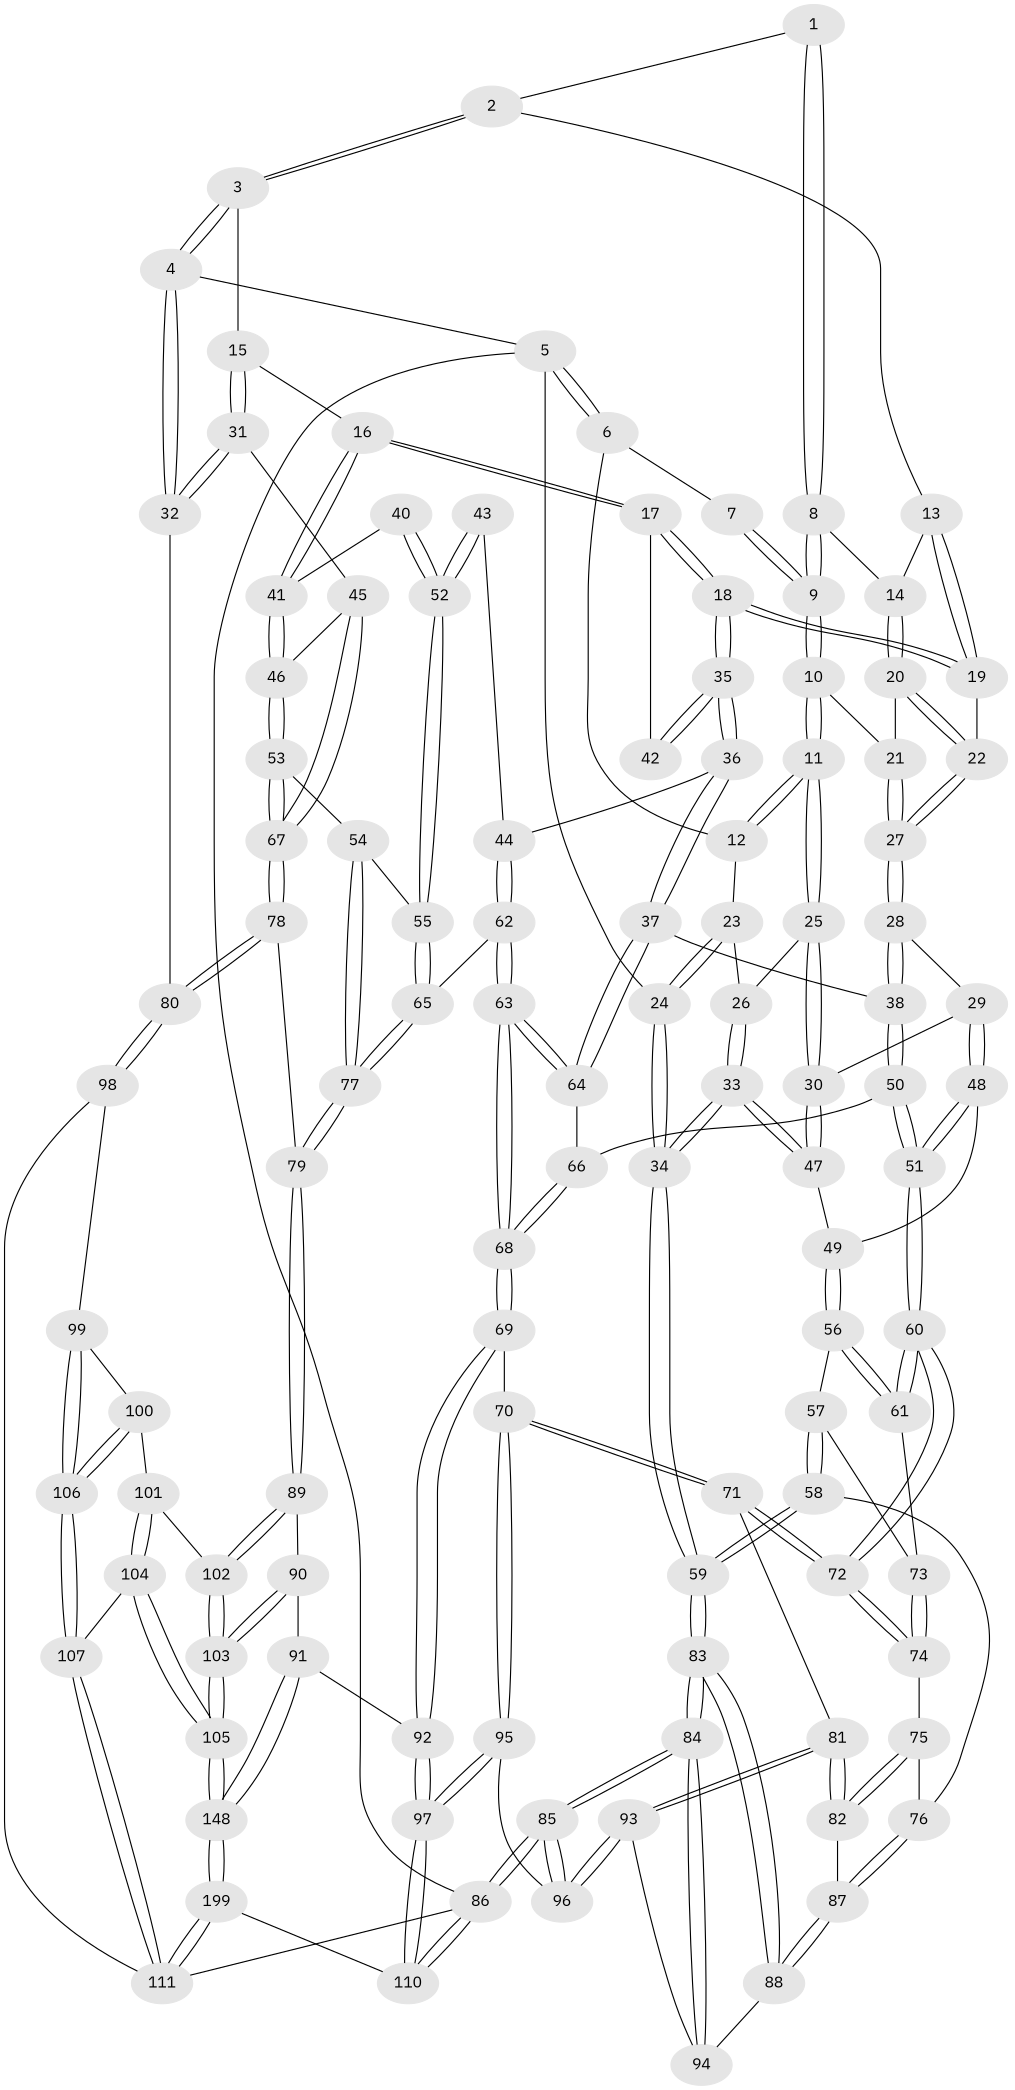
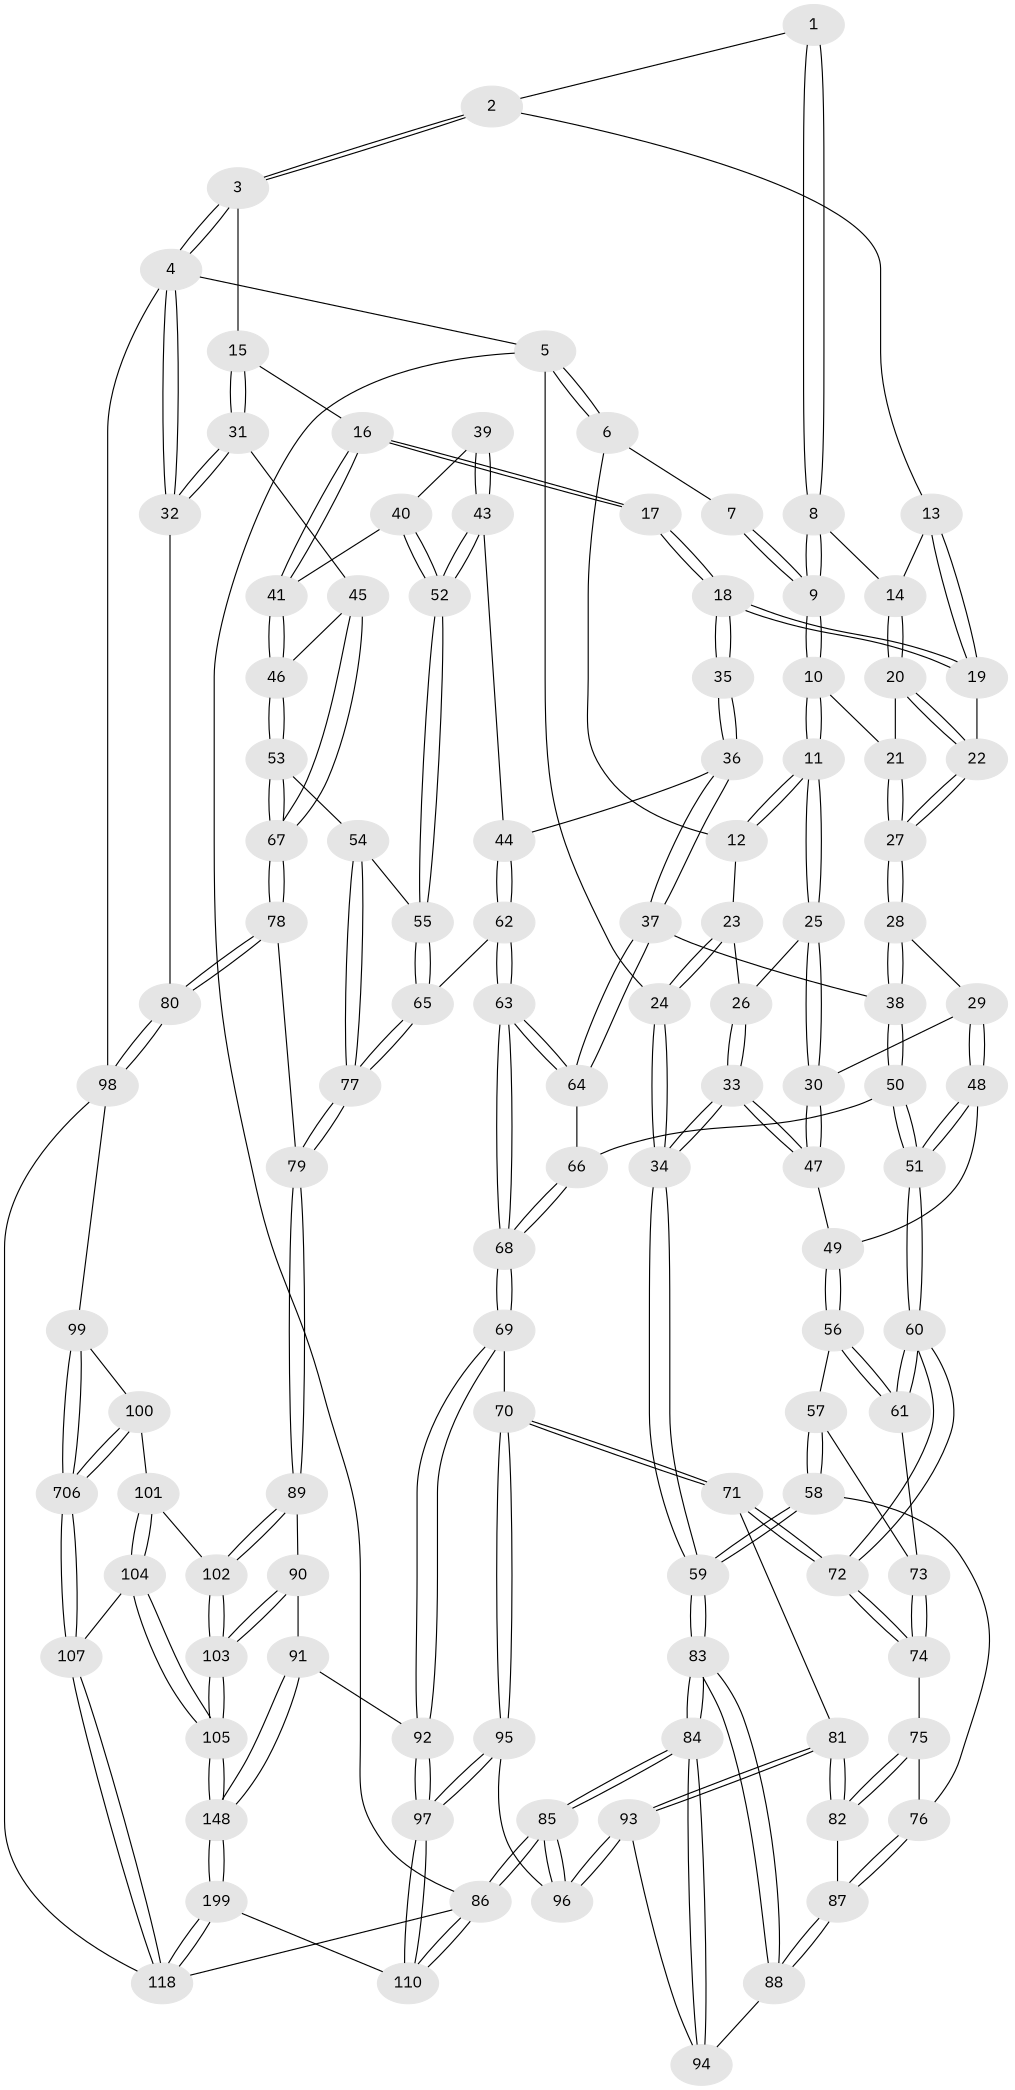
none -> (483, 433)
none -> (108, 672)
(651, 759) -> none
(67, 1494) -> (67, 1494)
(162, 1983) -> (162, 1983)
